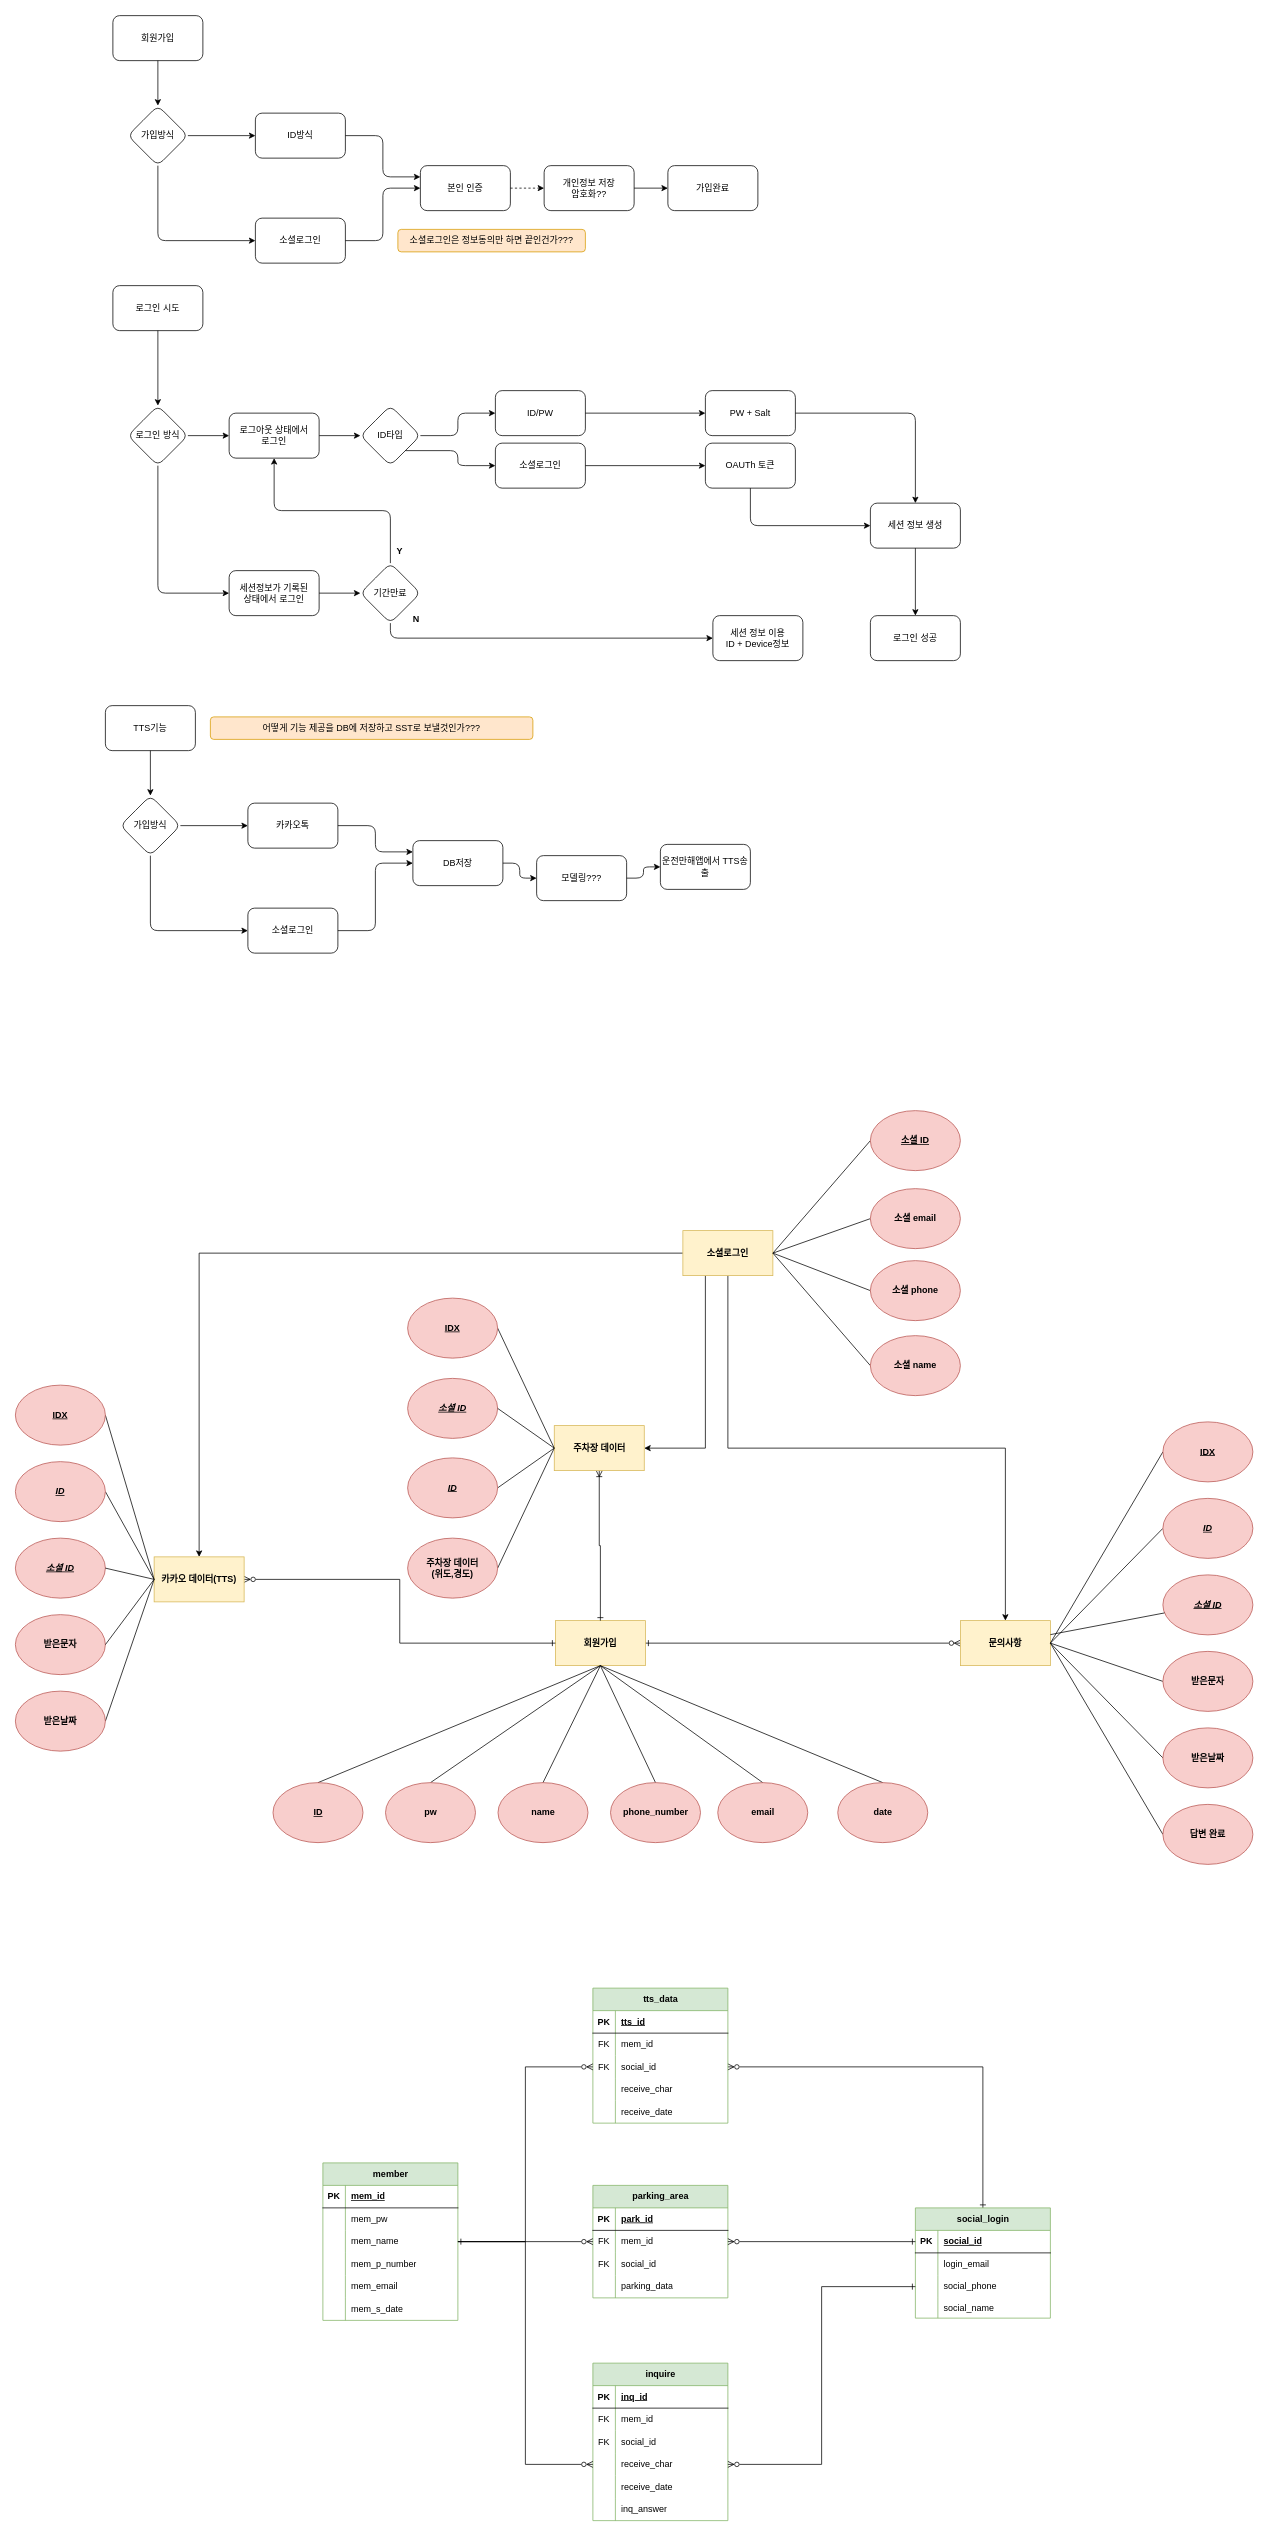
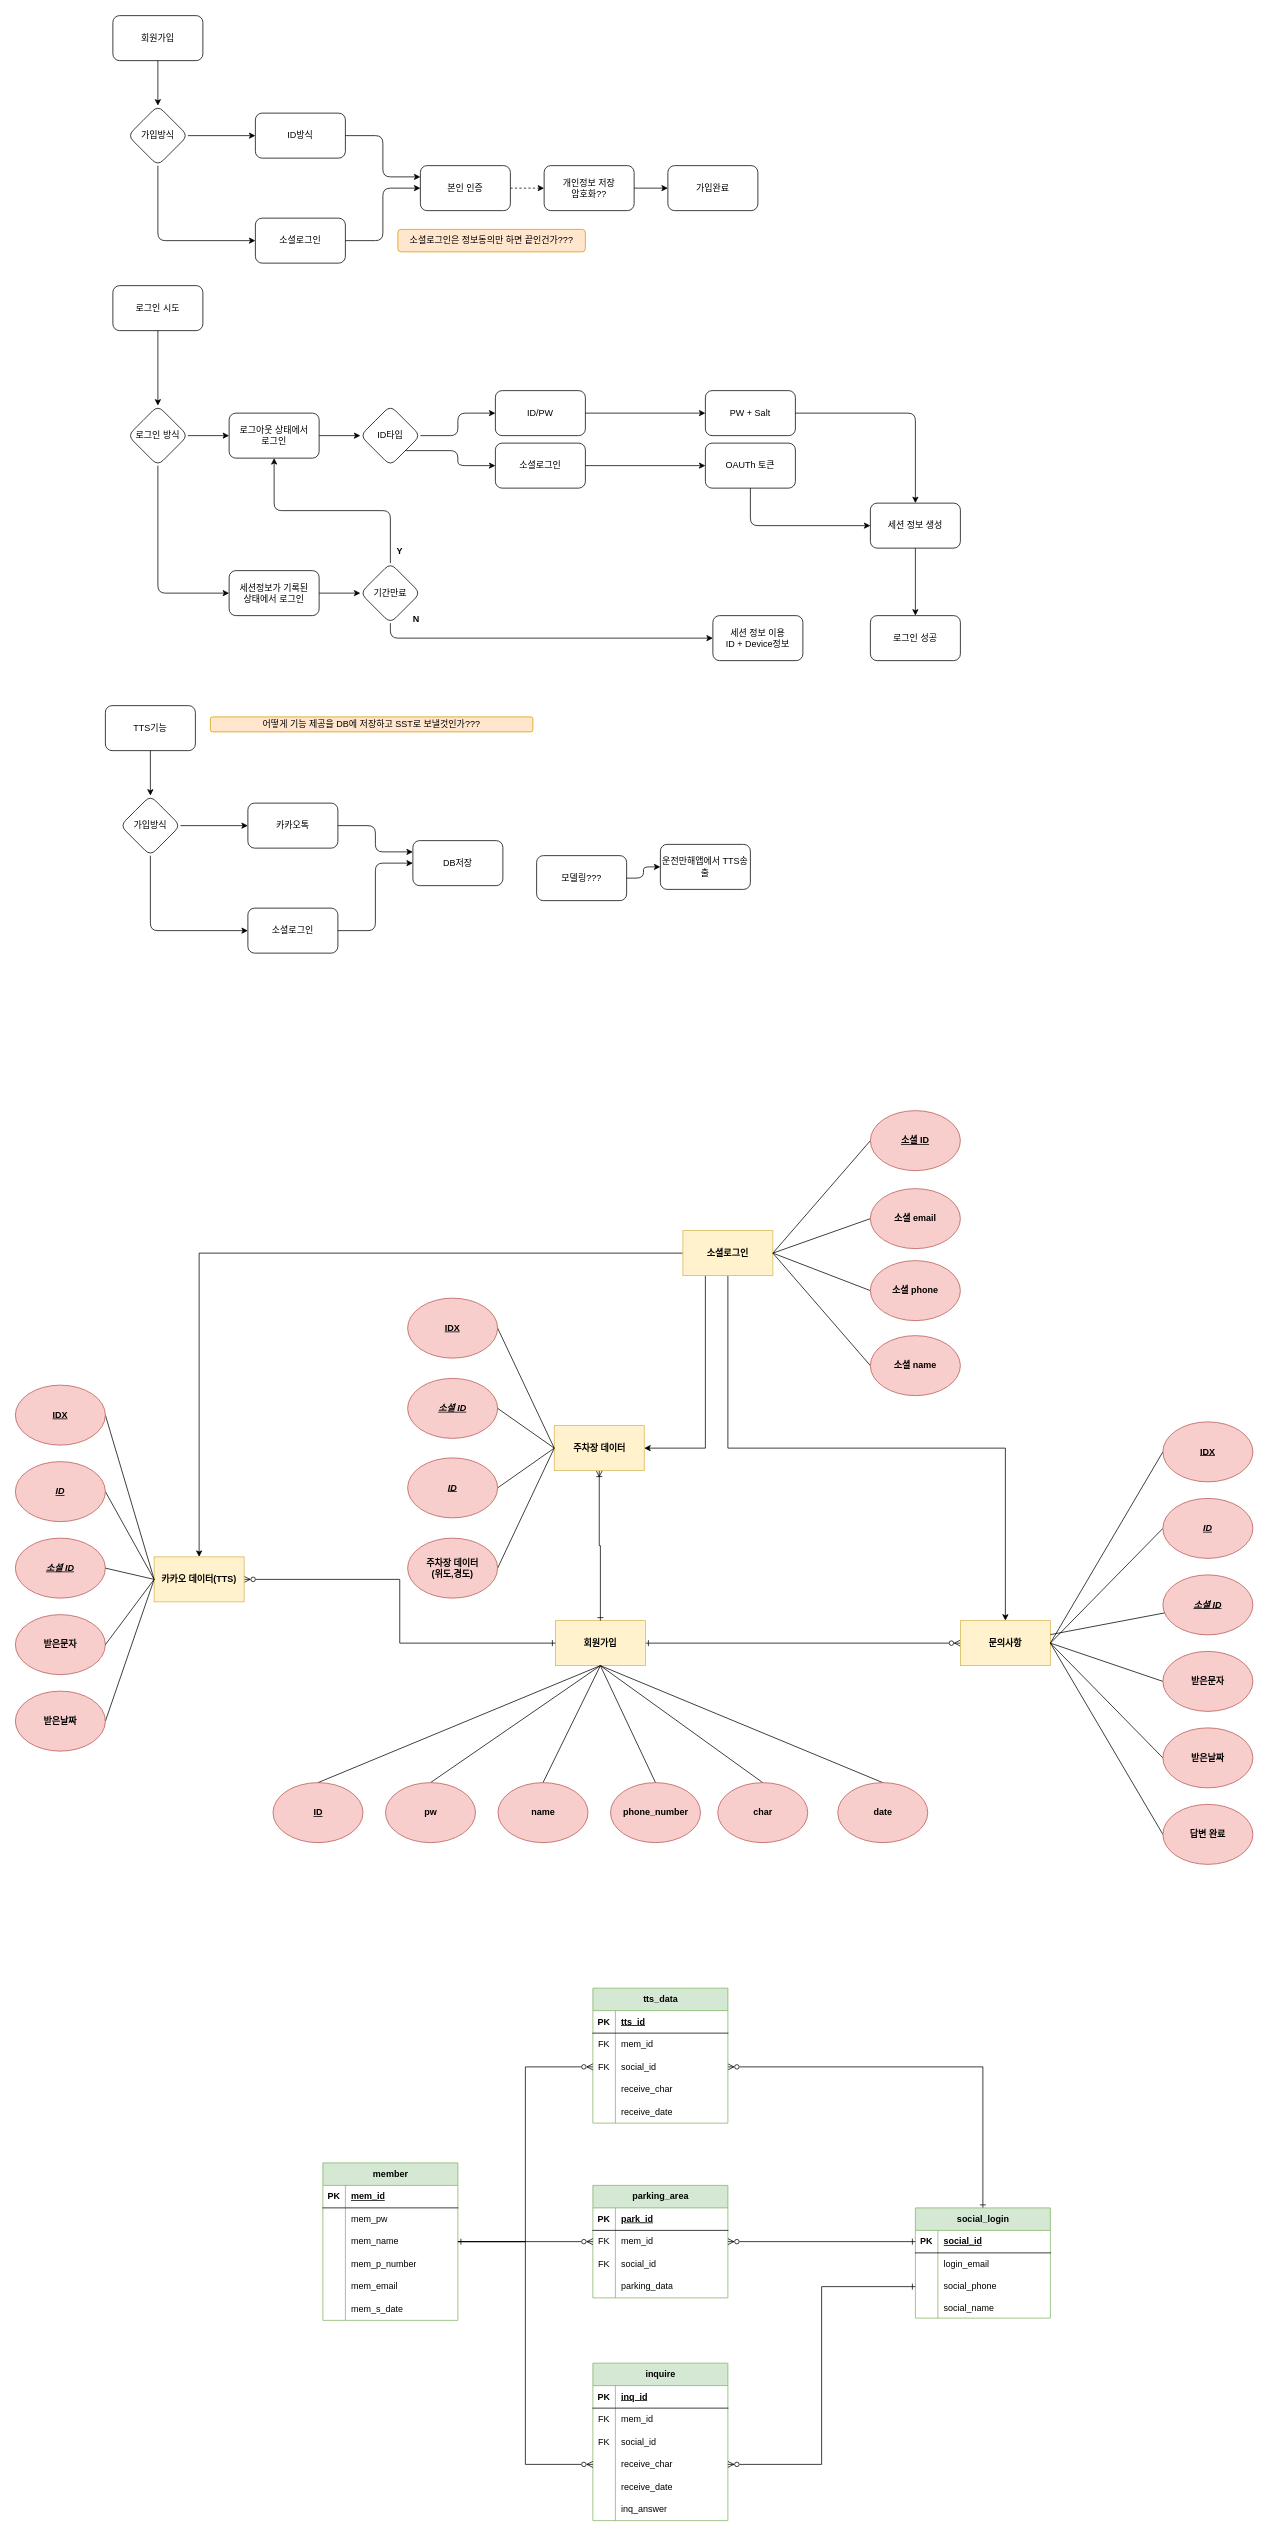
(372, 728) -> (372, 724)
(520, 875) -> none
(763, 1812) -> (763, 1812)
